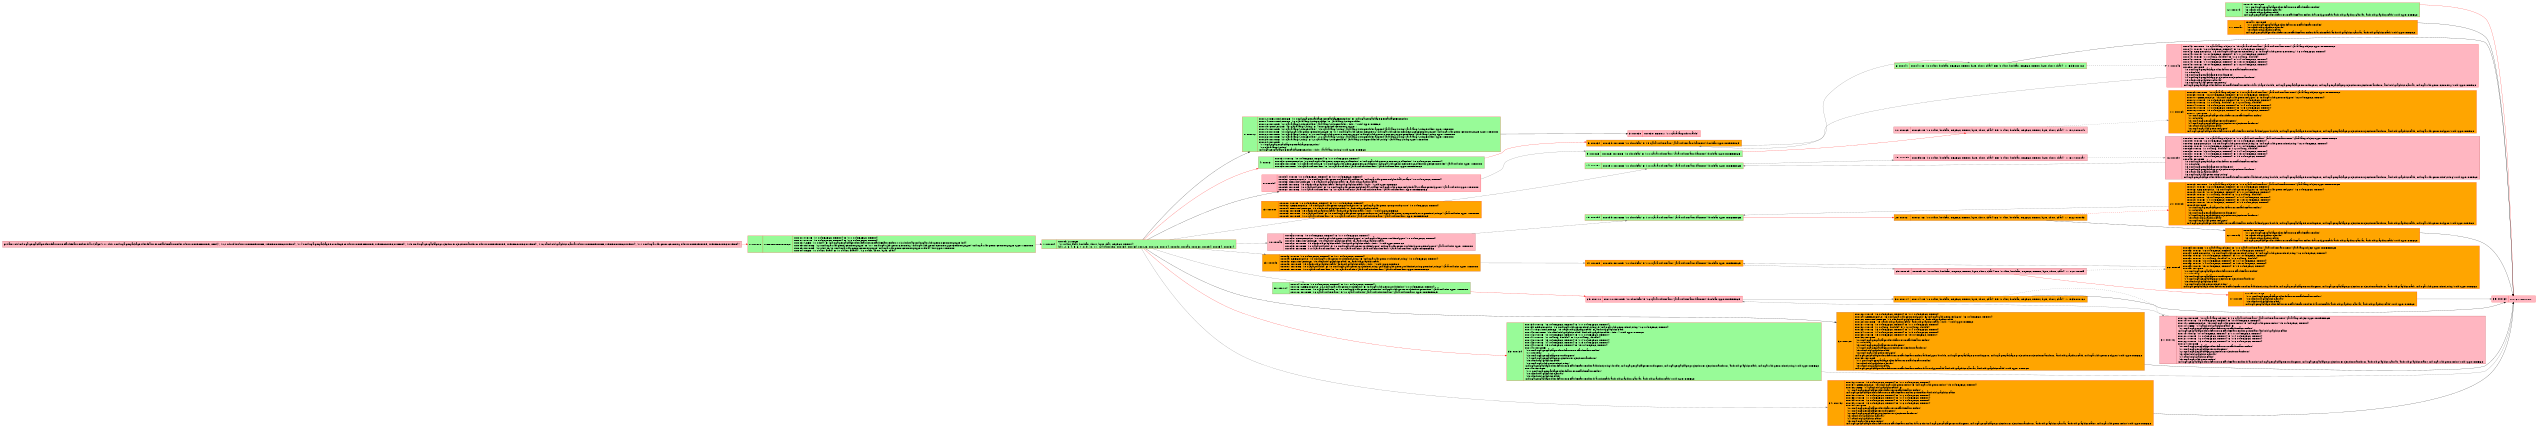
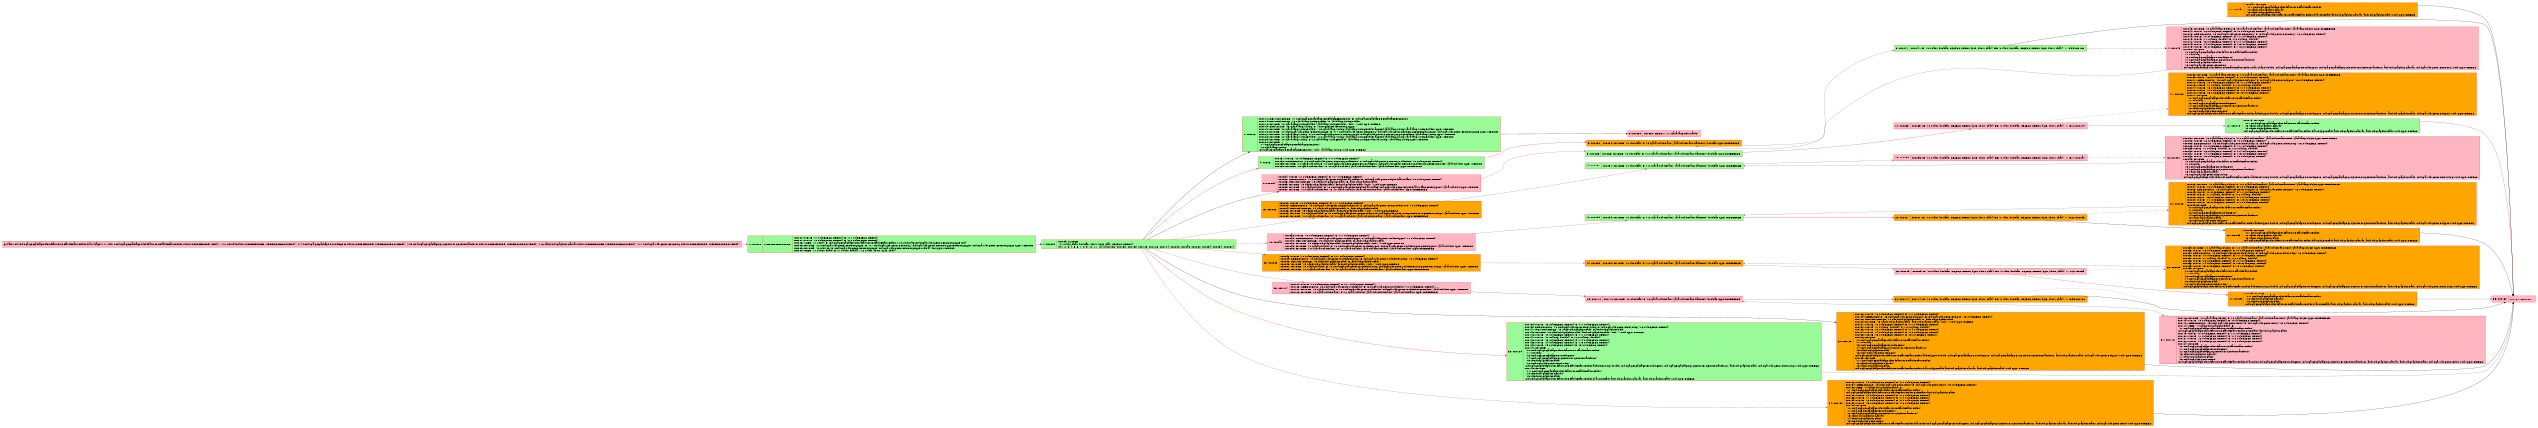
none -> (2156, 126)
(2255, 230) -> (2255, 230)
(1371, 288) -> (1371, 288)
